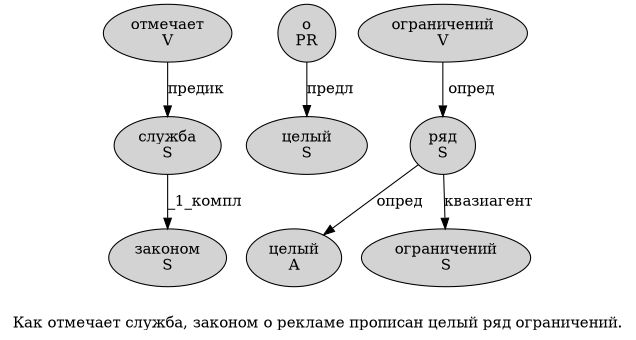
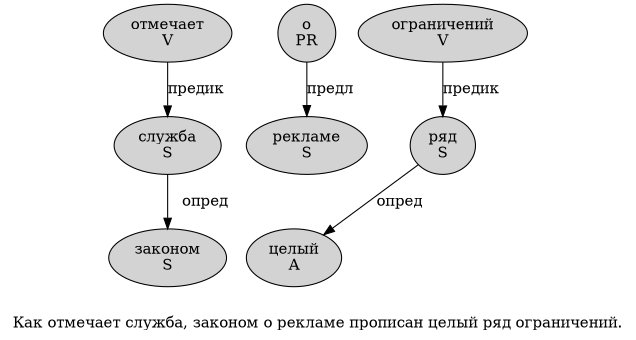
(471, 89) -> (471, 89)
(307, 145) -> (307, 145)
(205, 202) -> (205, 202)
(446, 258) -> none
